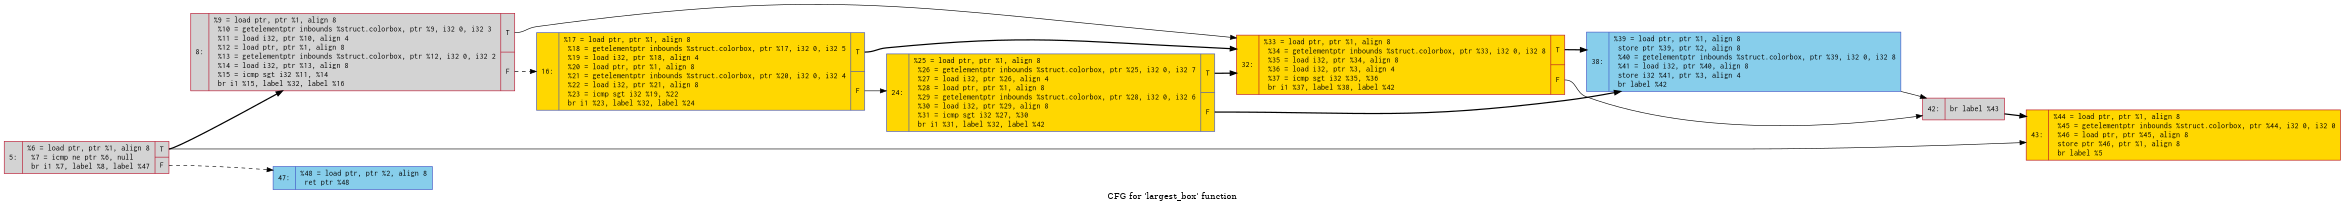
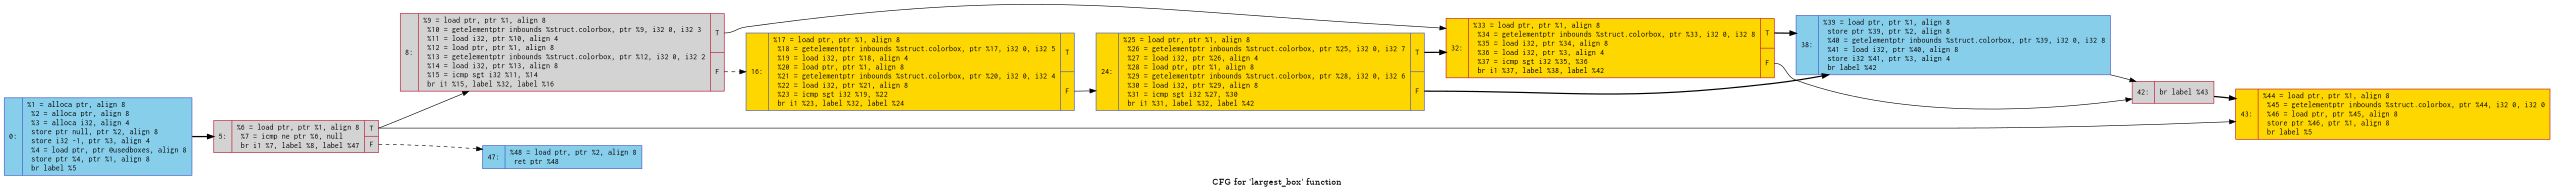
(1047, 40) -> none
(224, 123) -> (421, 111)
none -> (98, 137)
